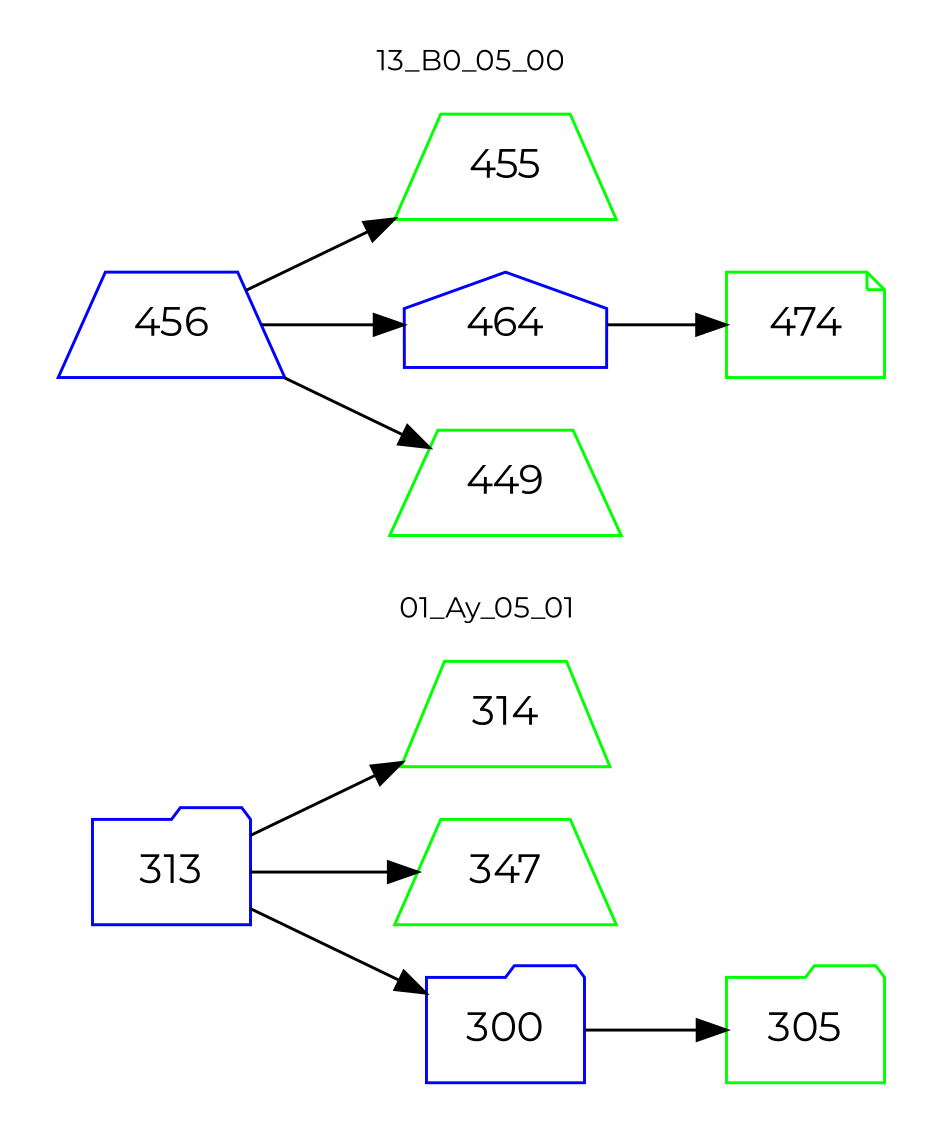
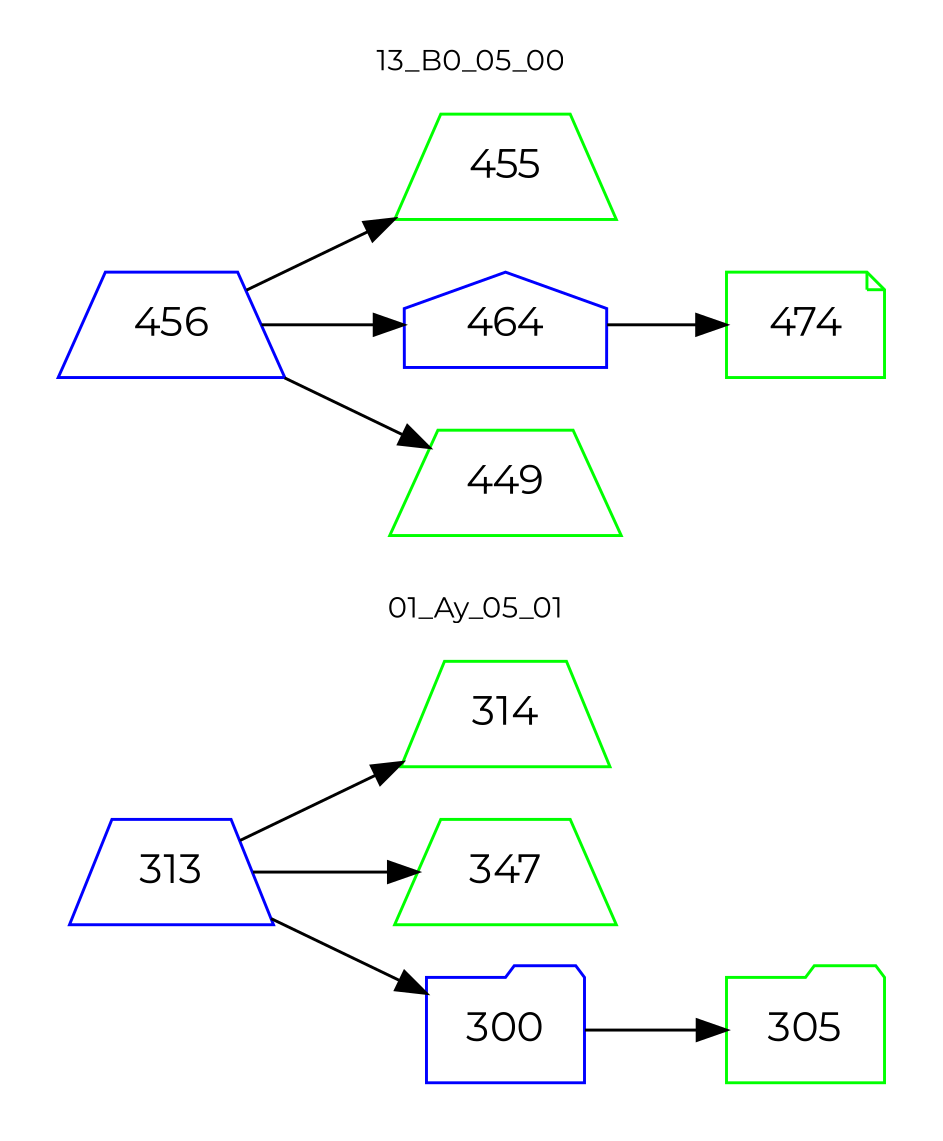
(172, 872) -> (172, 872)
